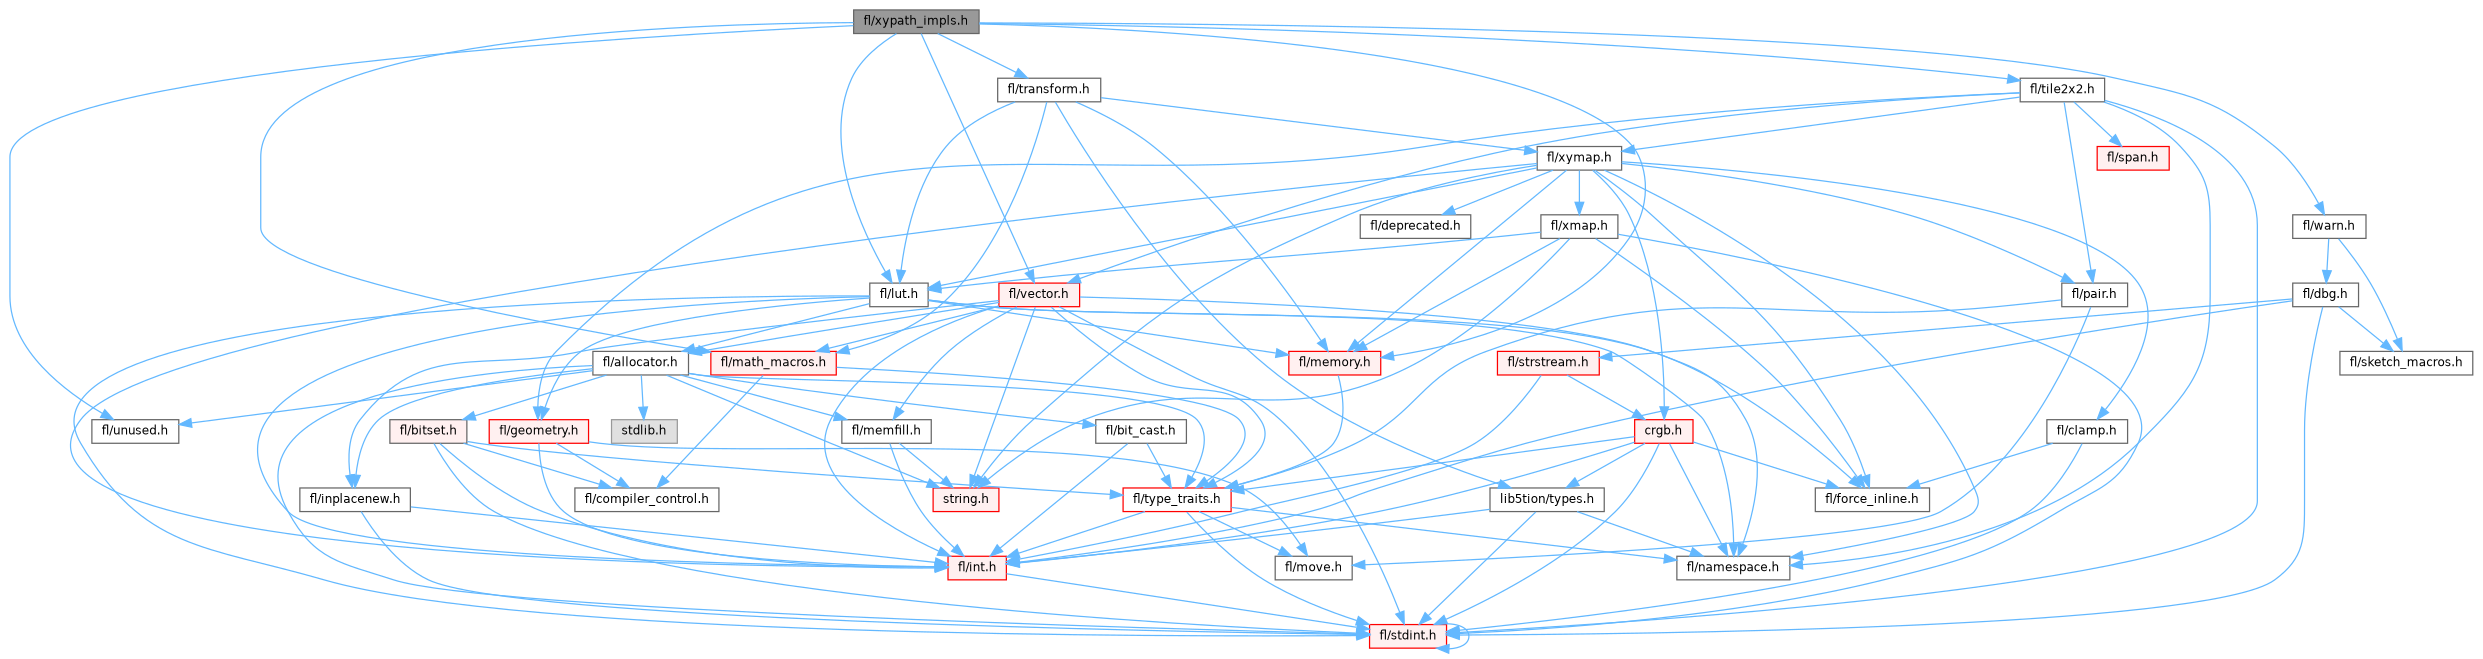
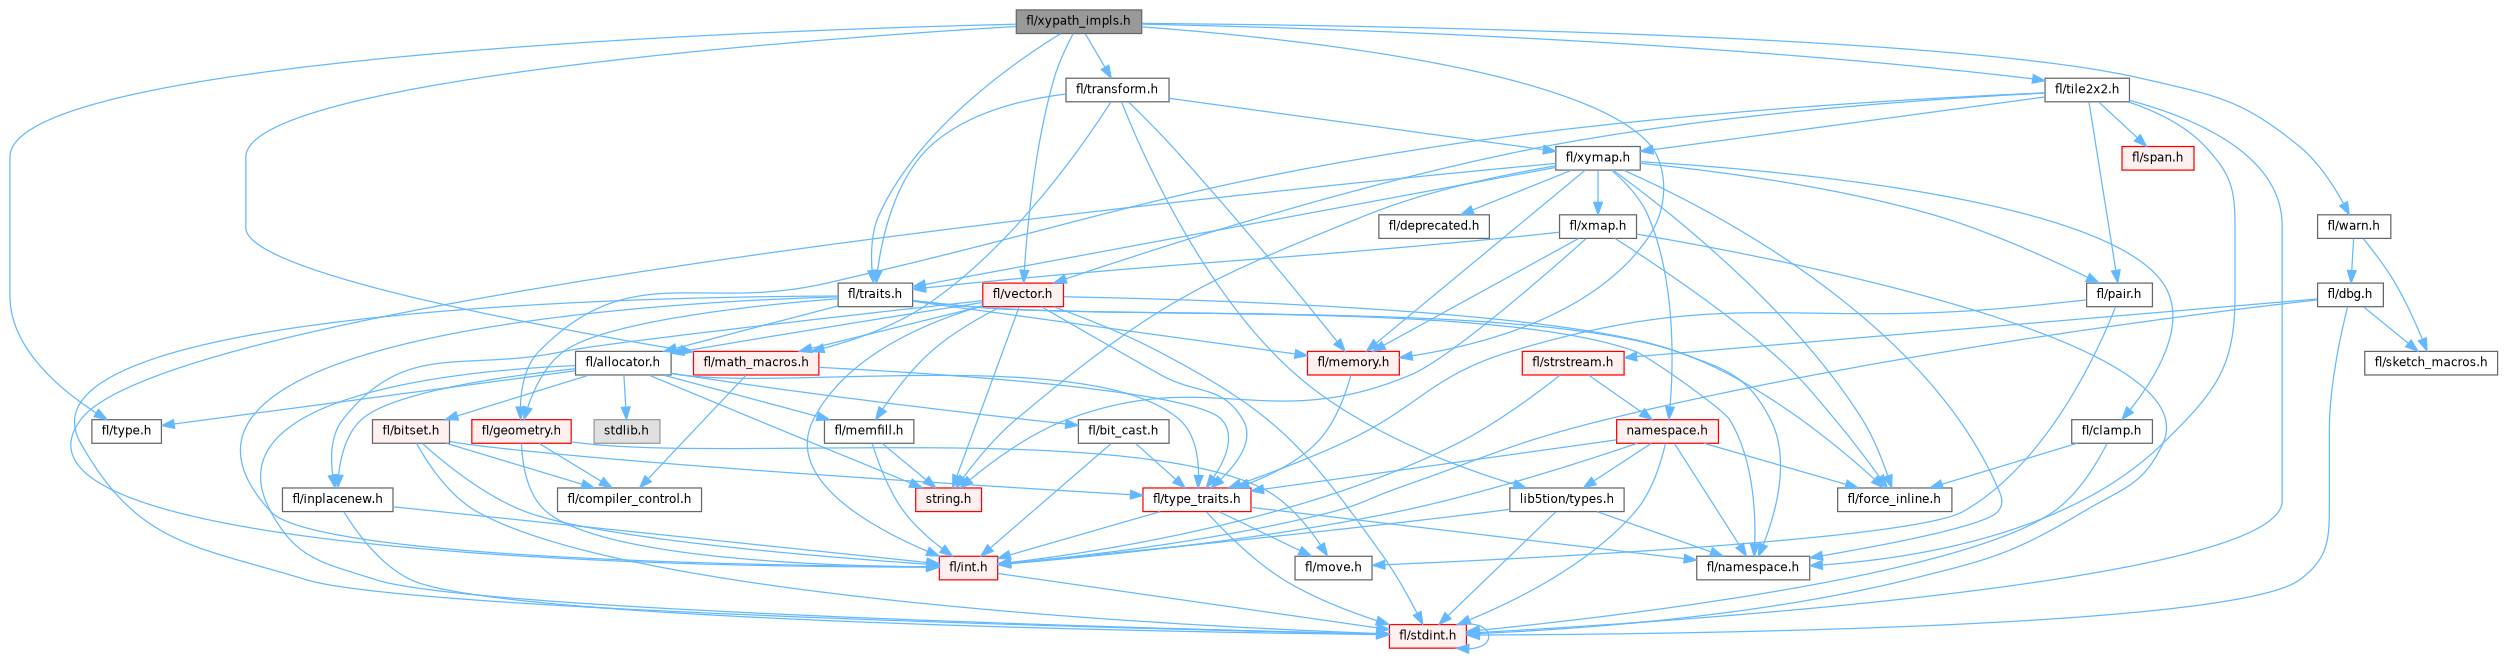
(899, 295) -> (875, 295)
(135, 431) -> (127, 431)
(1664, 431) -> (1668, 431)
